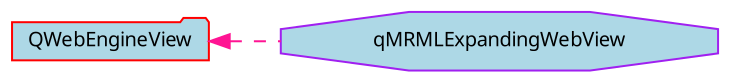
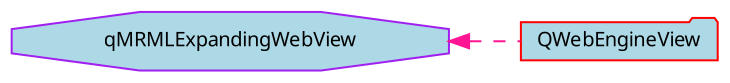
(255, 41) -> (495, 41)
